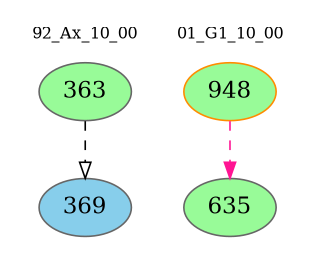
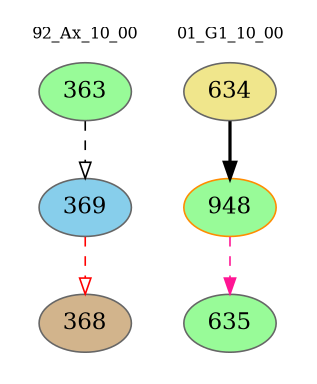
none -> (230, 92)
none -> (85, 323)
